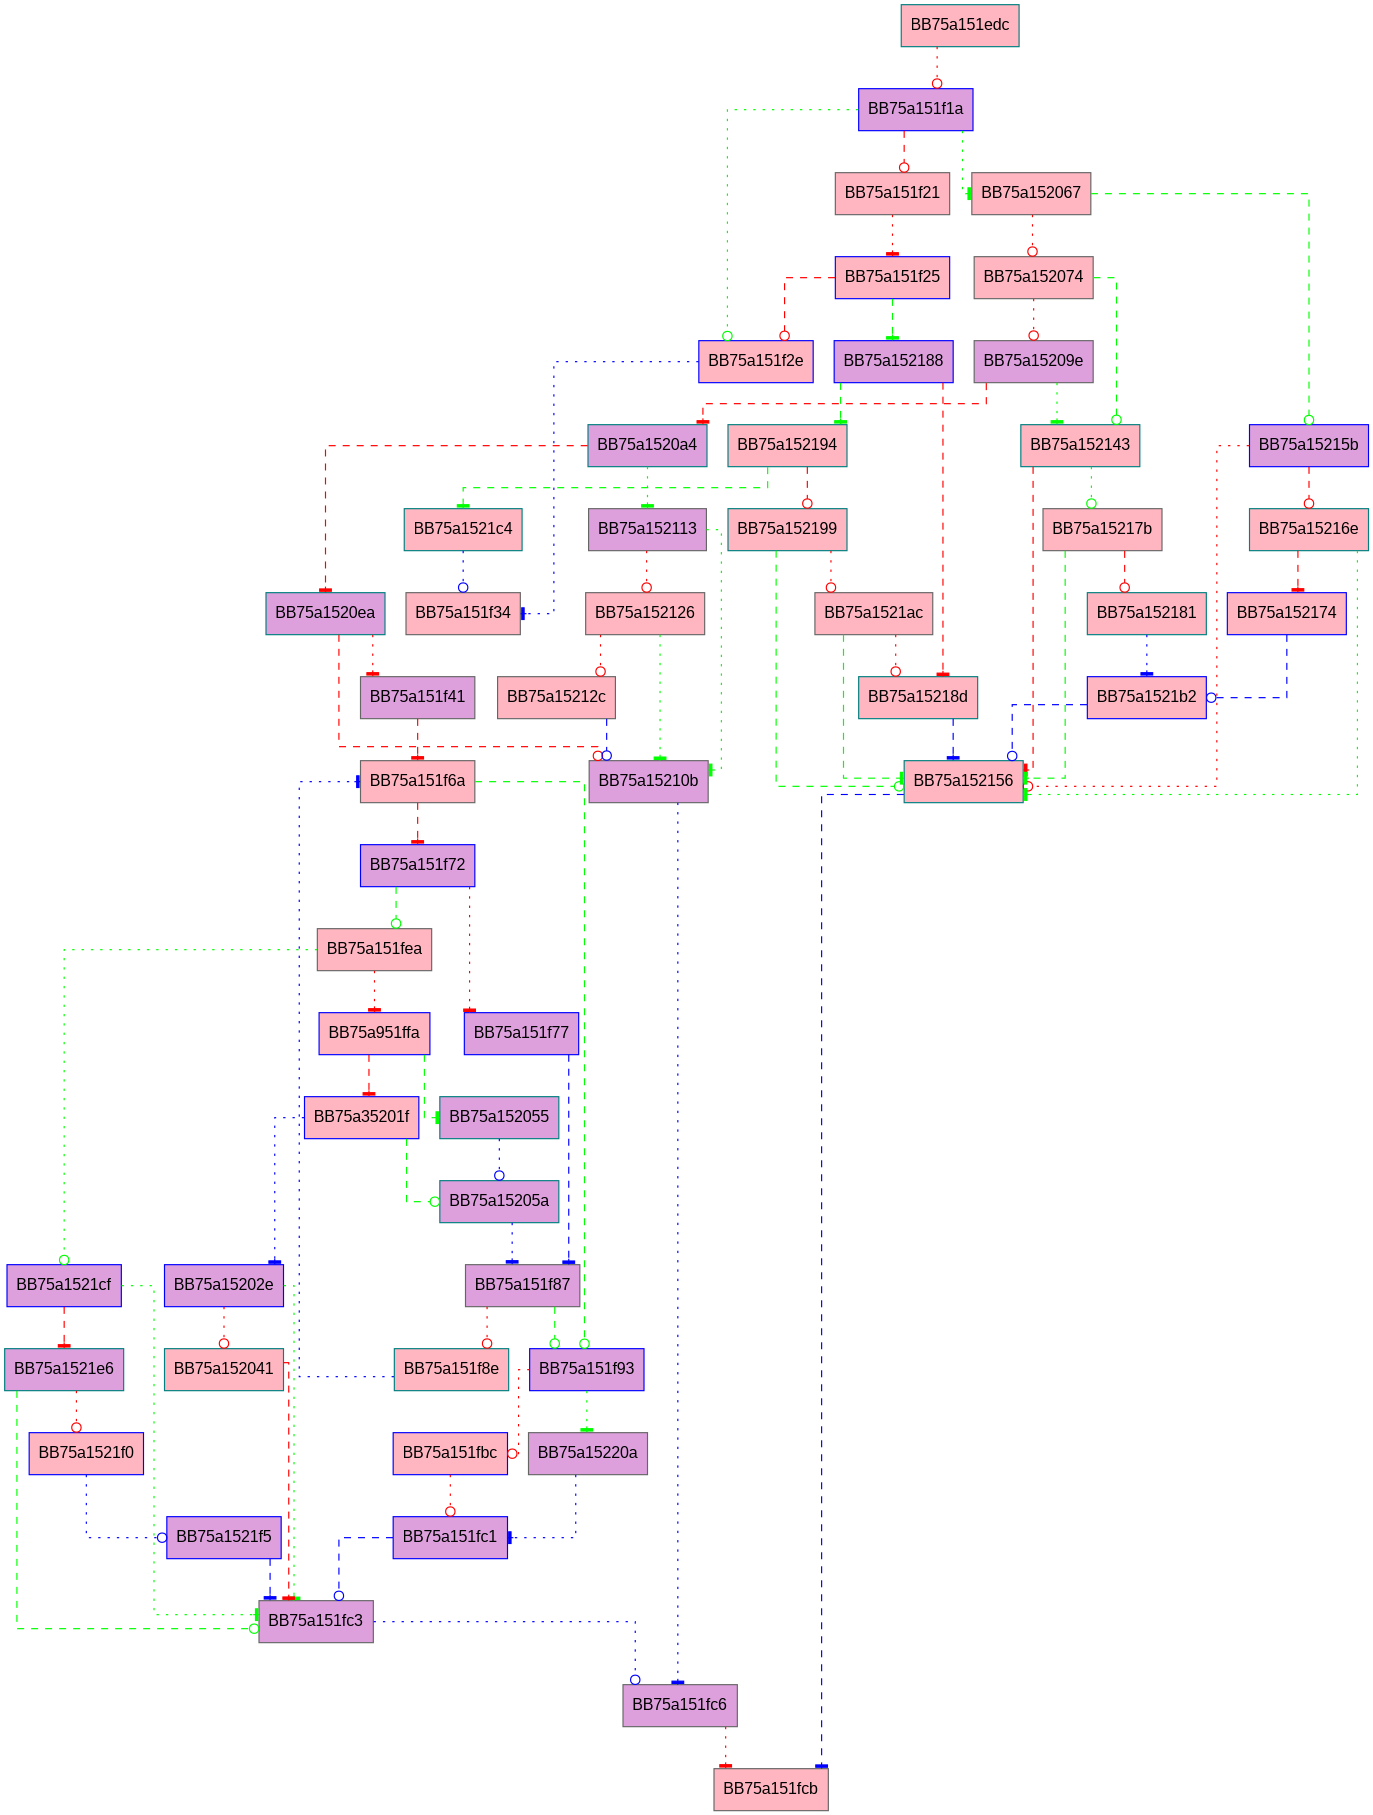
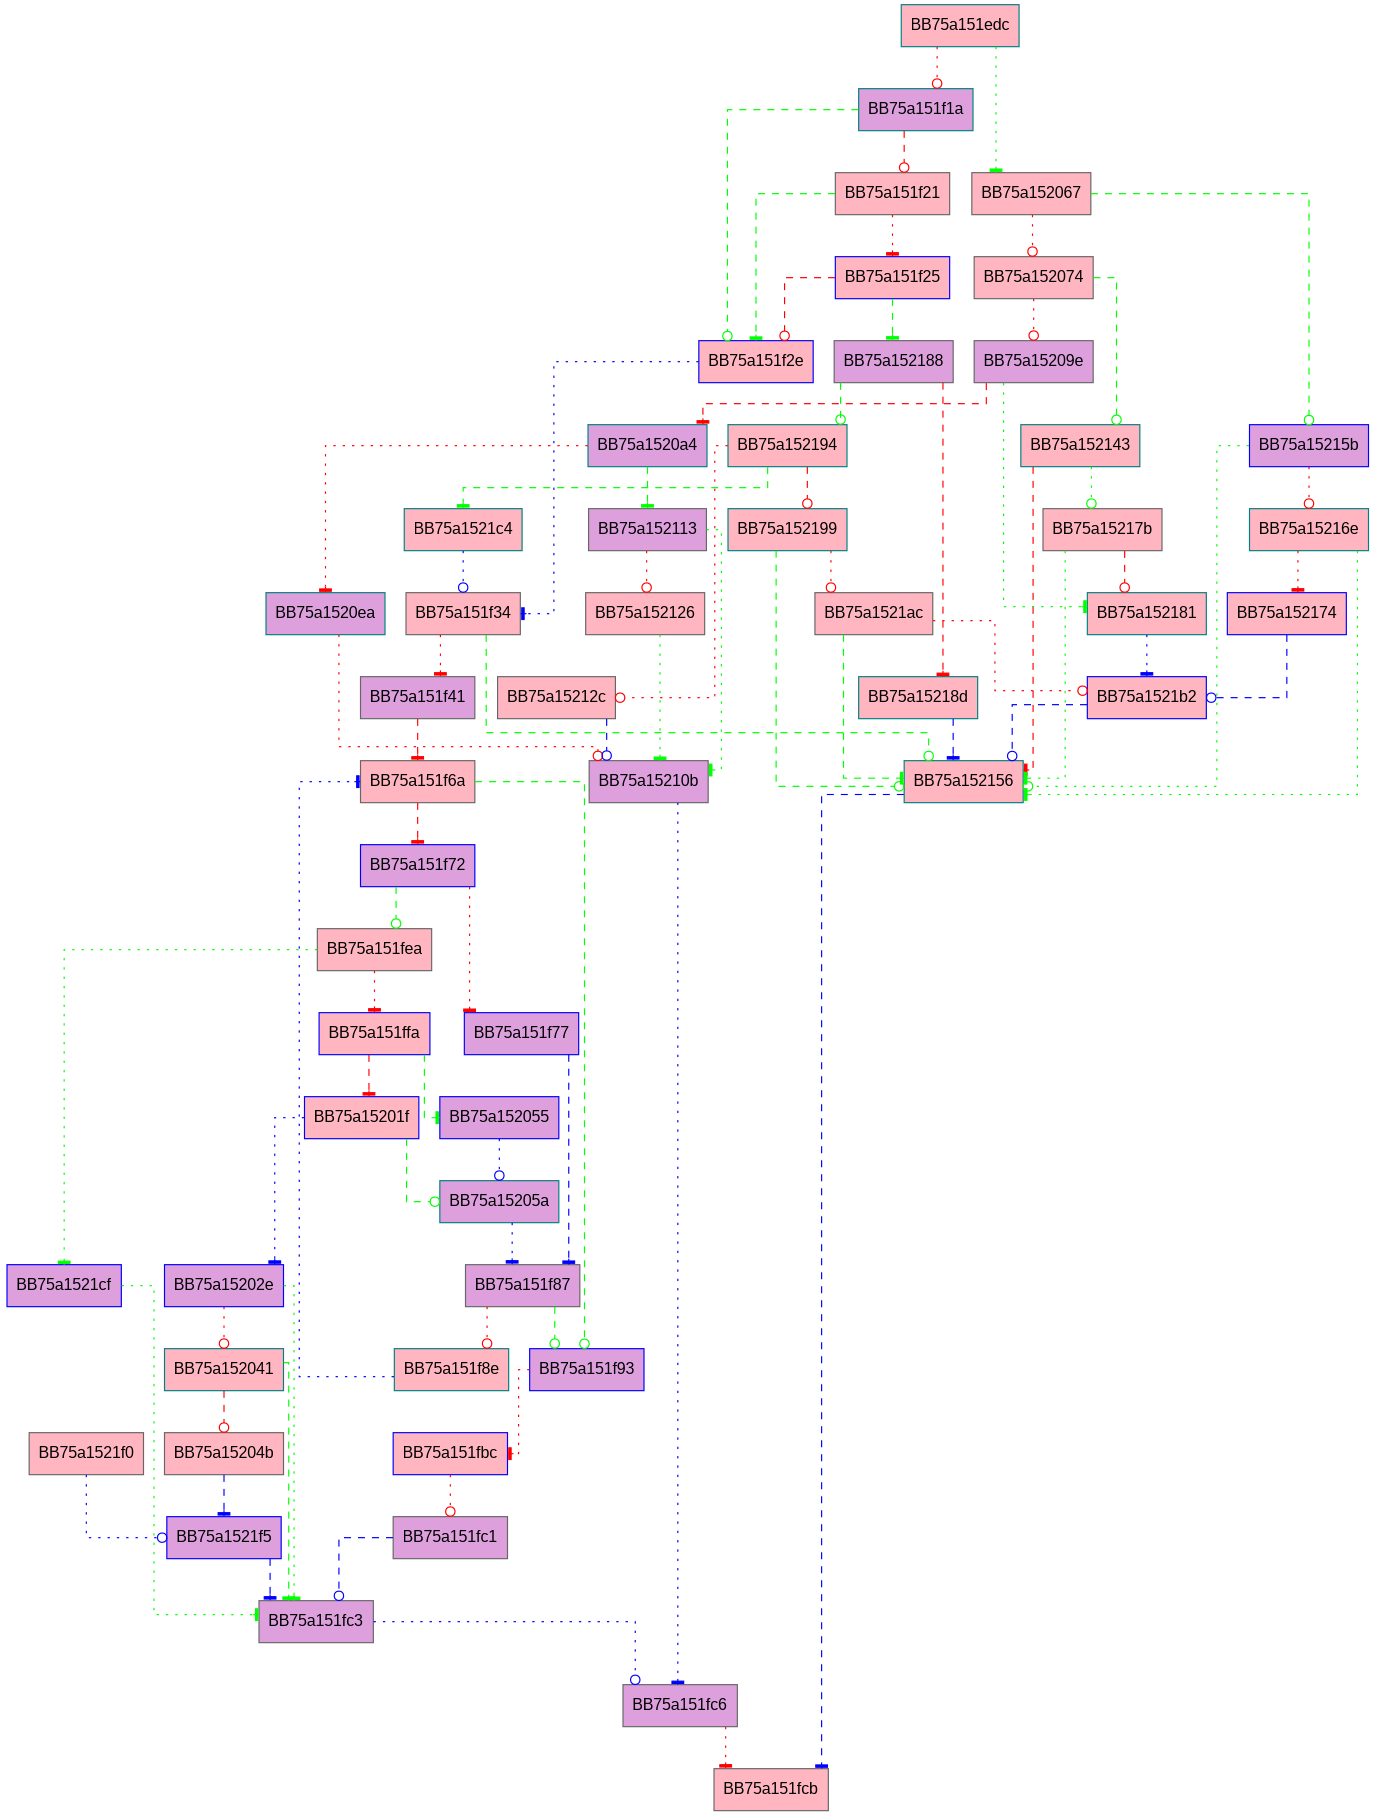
(916, 110) -> (916, 110)
(727, 155) -> (727, 155)
(963, 164) -> (996, 107)
none -> (756, 225)
(894, 362) -> (894, 362)
(841, 396) -> (841, 396)
(1057, 401) -> (1004, 534)
(386, 446) -> (386, 446)
(648, 480) -> (648, 480)
(1309, 483) -> (1309, 483)
(1298, 569) -> (1298, 569)
(601, 651) -> (715, 521)
(896, 651) -> (995, 666)
(373, 653) -> (440, 653)
(1217, 678) -> (1217, 678)
(1065, 683) -> (1065, 683)
none -> (668, 733)
(405, 747) -> (405, 747)
(64, 976) -> (64, 976)
(374, 1034) -> (374, 1034)
(362, 1118) -> (362, 1118)
(499, 1118) -> (499, 1118)
(64, 1370) -> none
(519, 1407) -> (519, 1407)
(86, 1454) -> (86, 1454)
none -> (224, 1454)
(588, 1454) -> none
(289, 1476) -> (289, 1476)
(450, 1538) -> (450, 1538)
